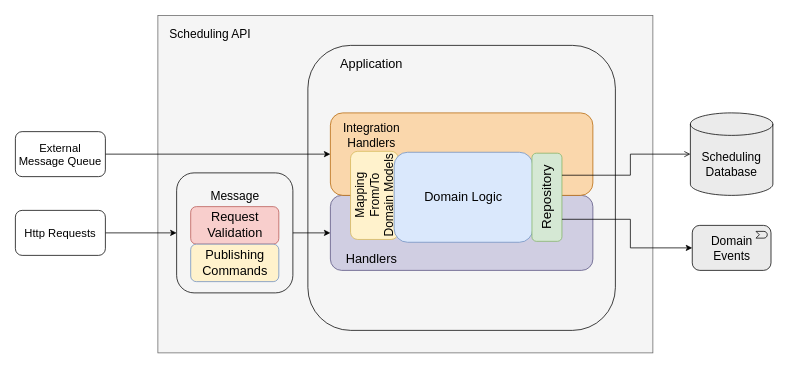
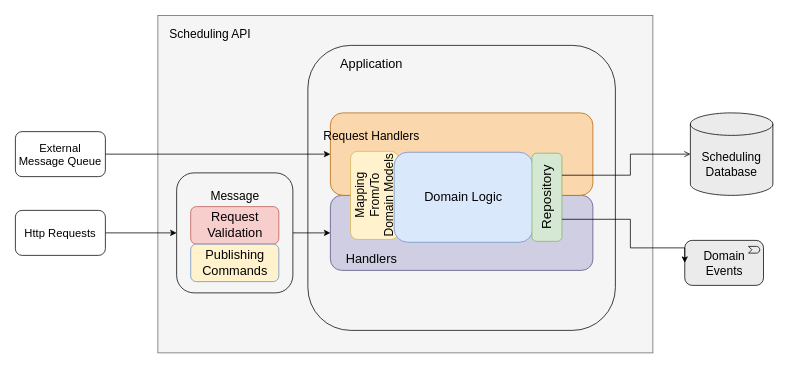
(372, 135) -> (372, 135)
(732, 248) -> (724, 263)
